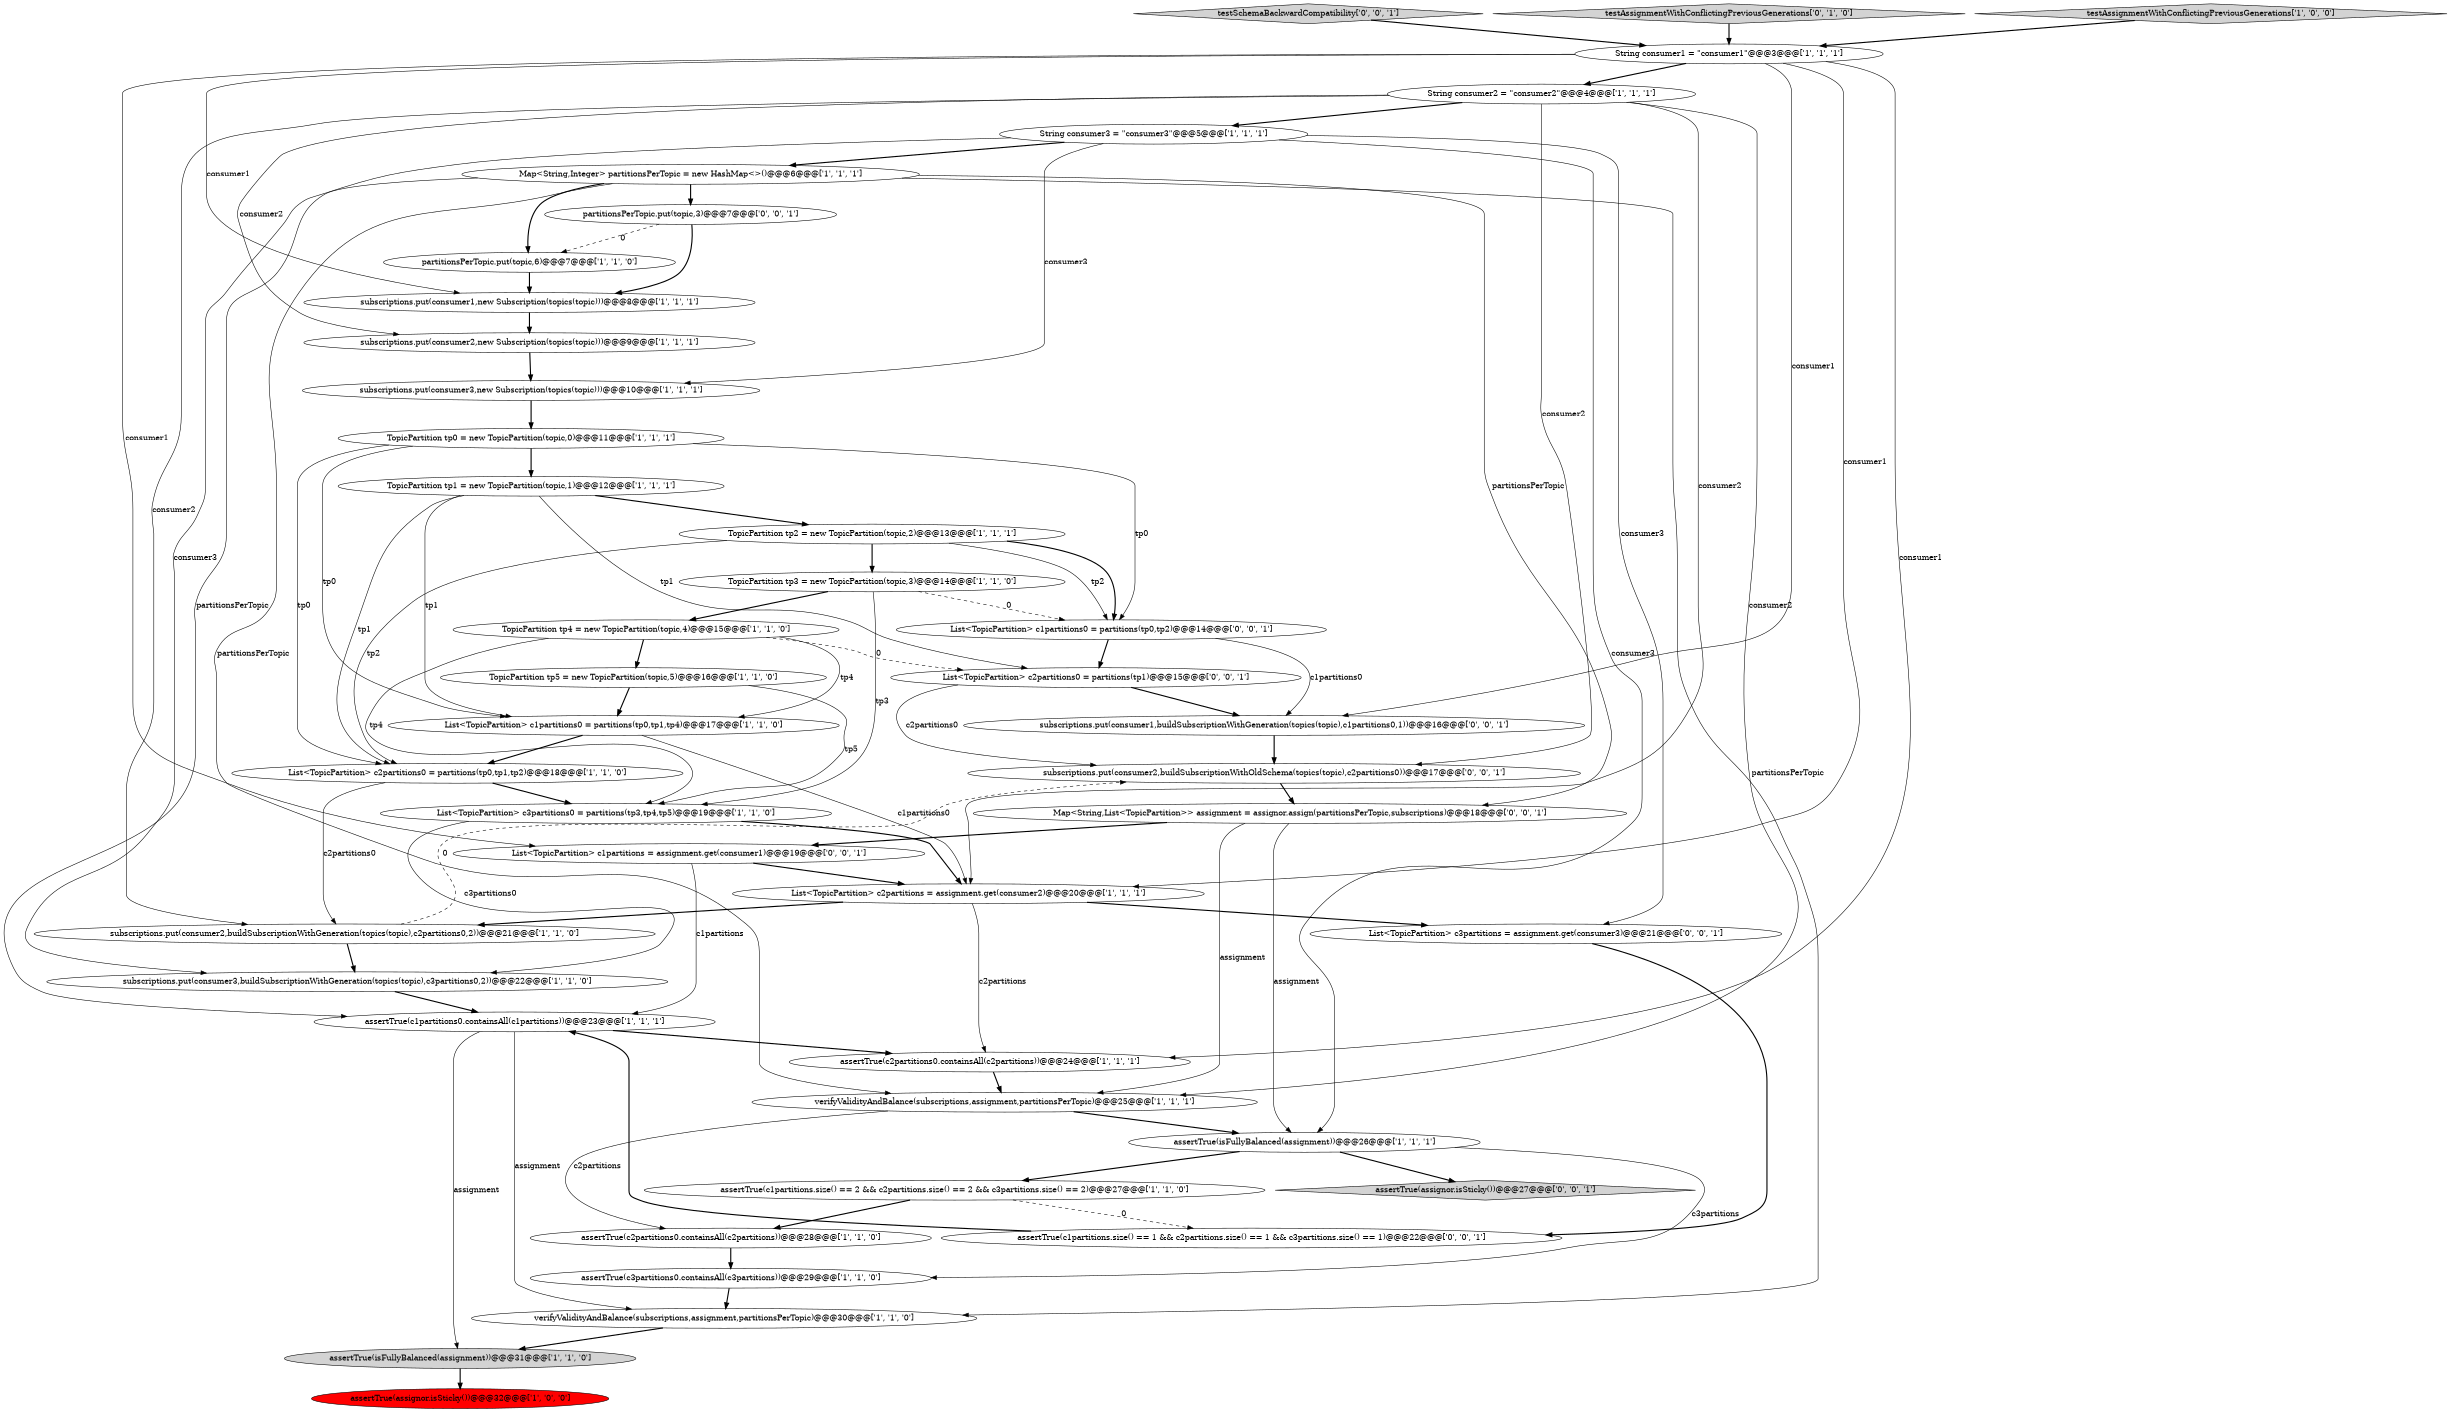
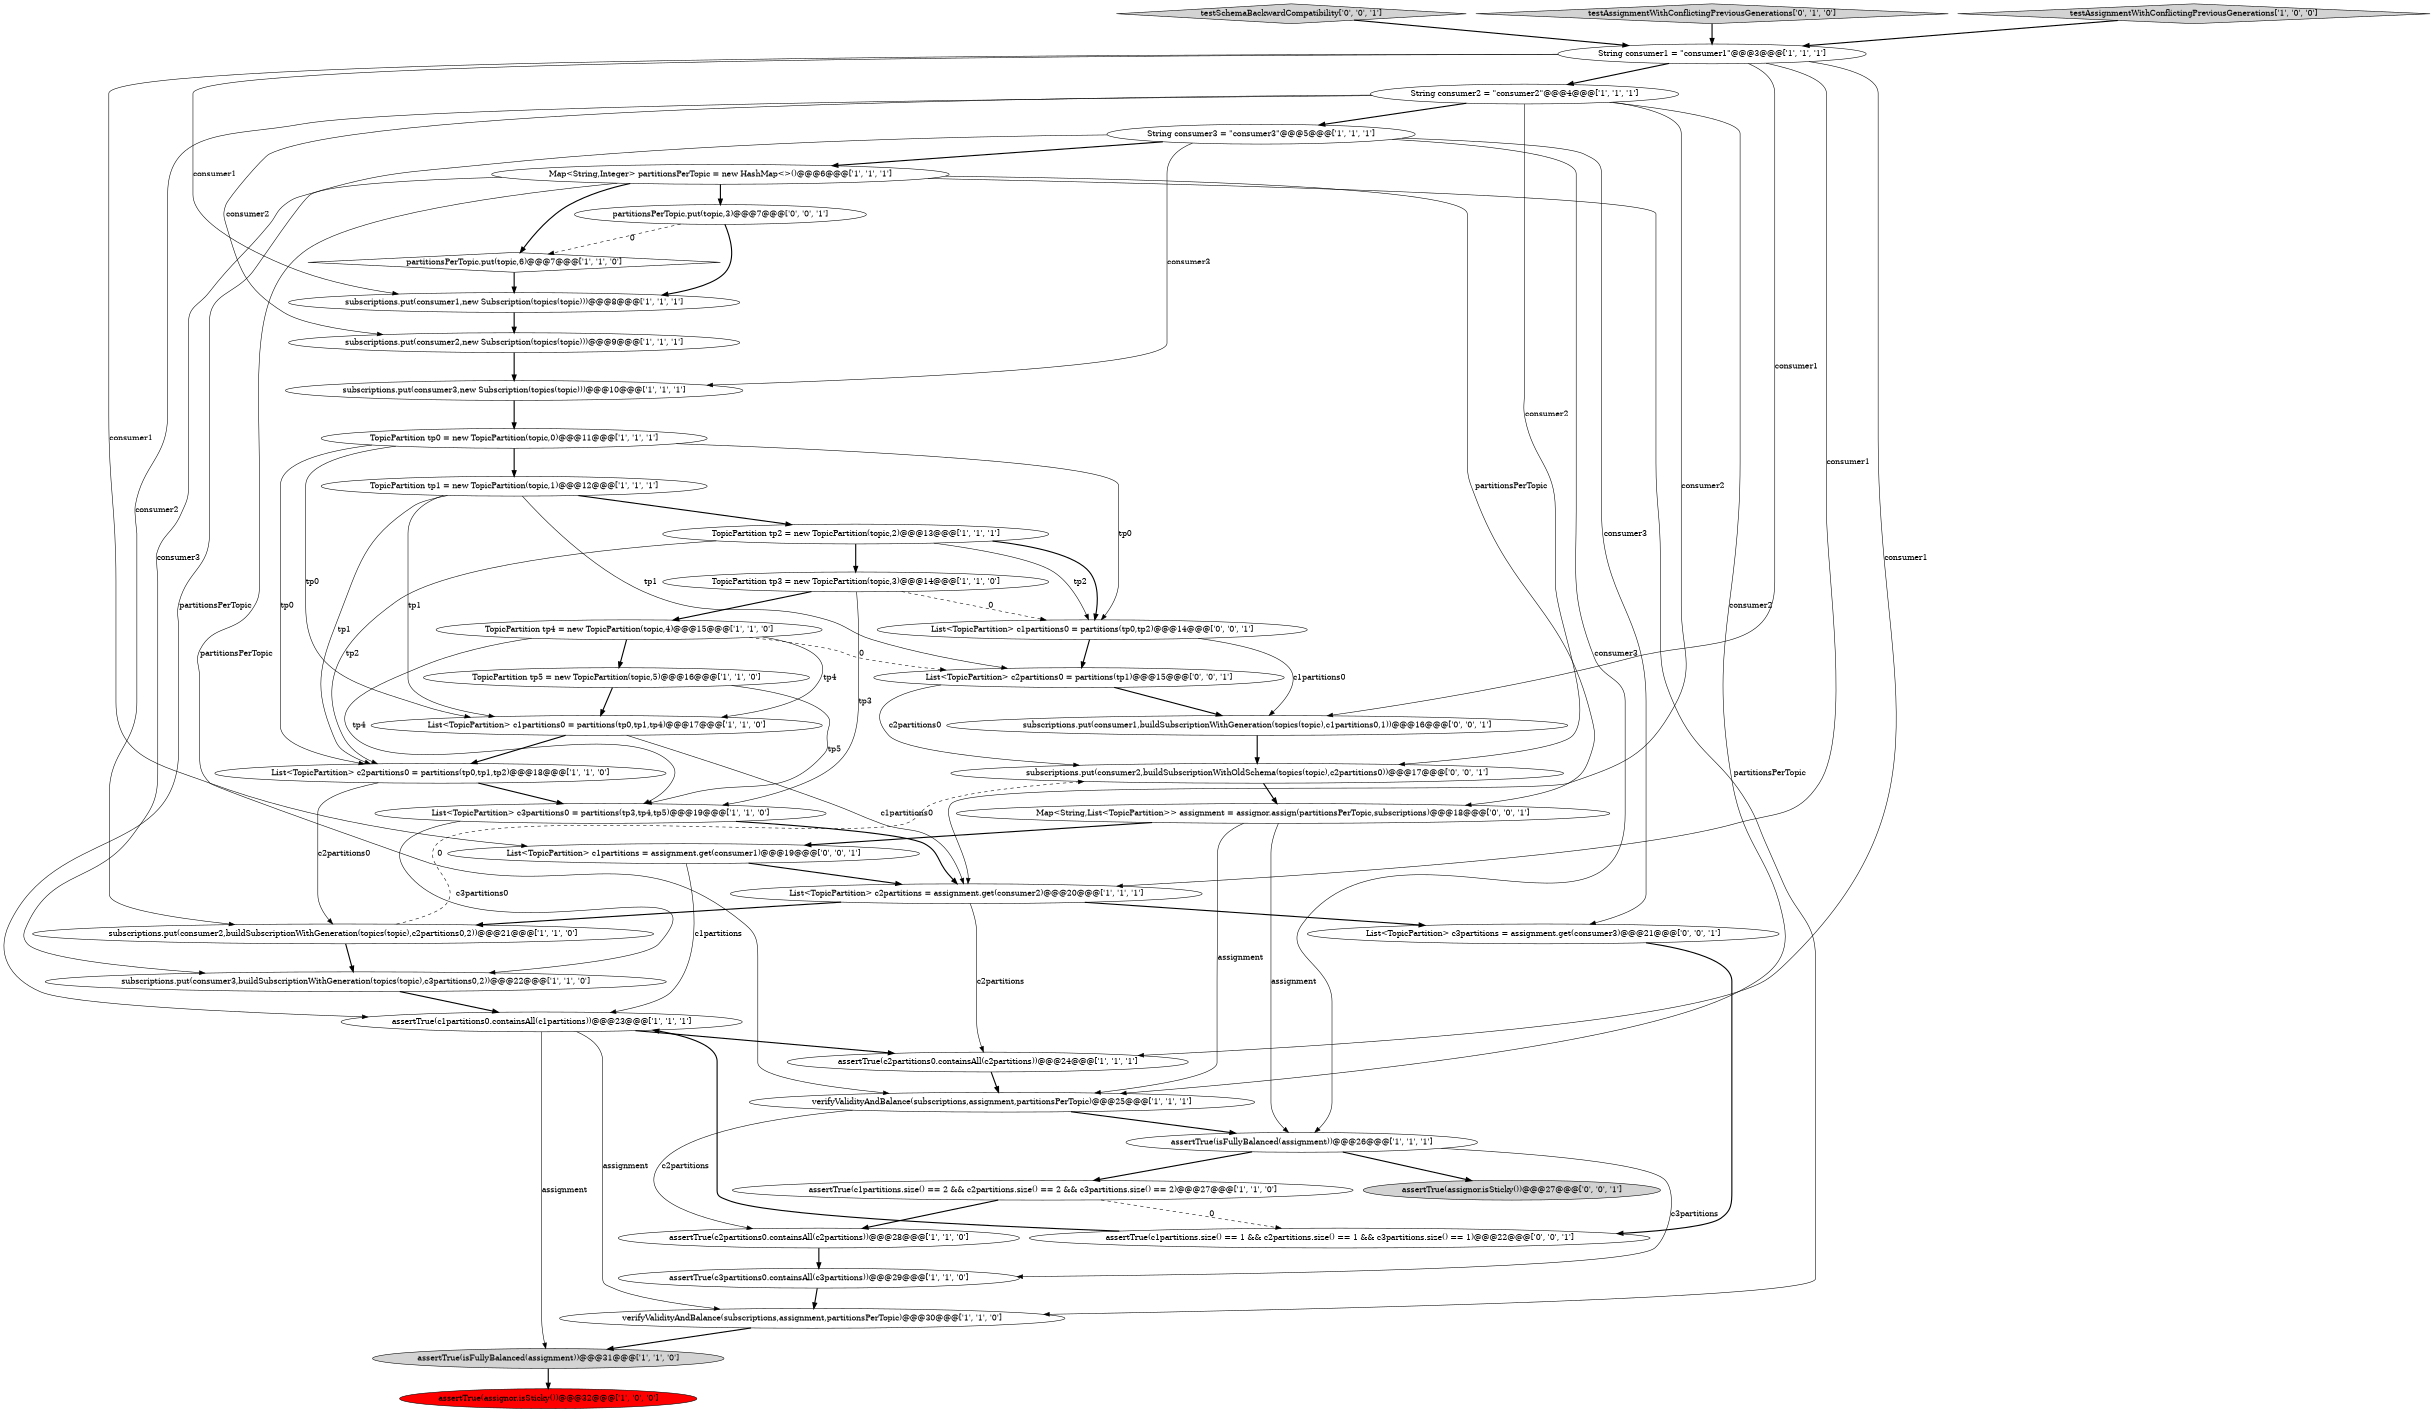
(529, 262) -> (514, 262)
(1485, 1190) -> (1512, 1190)
